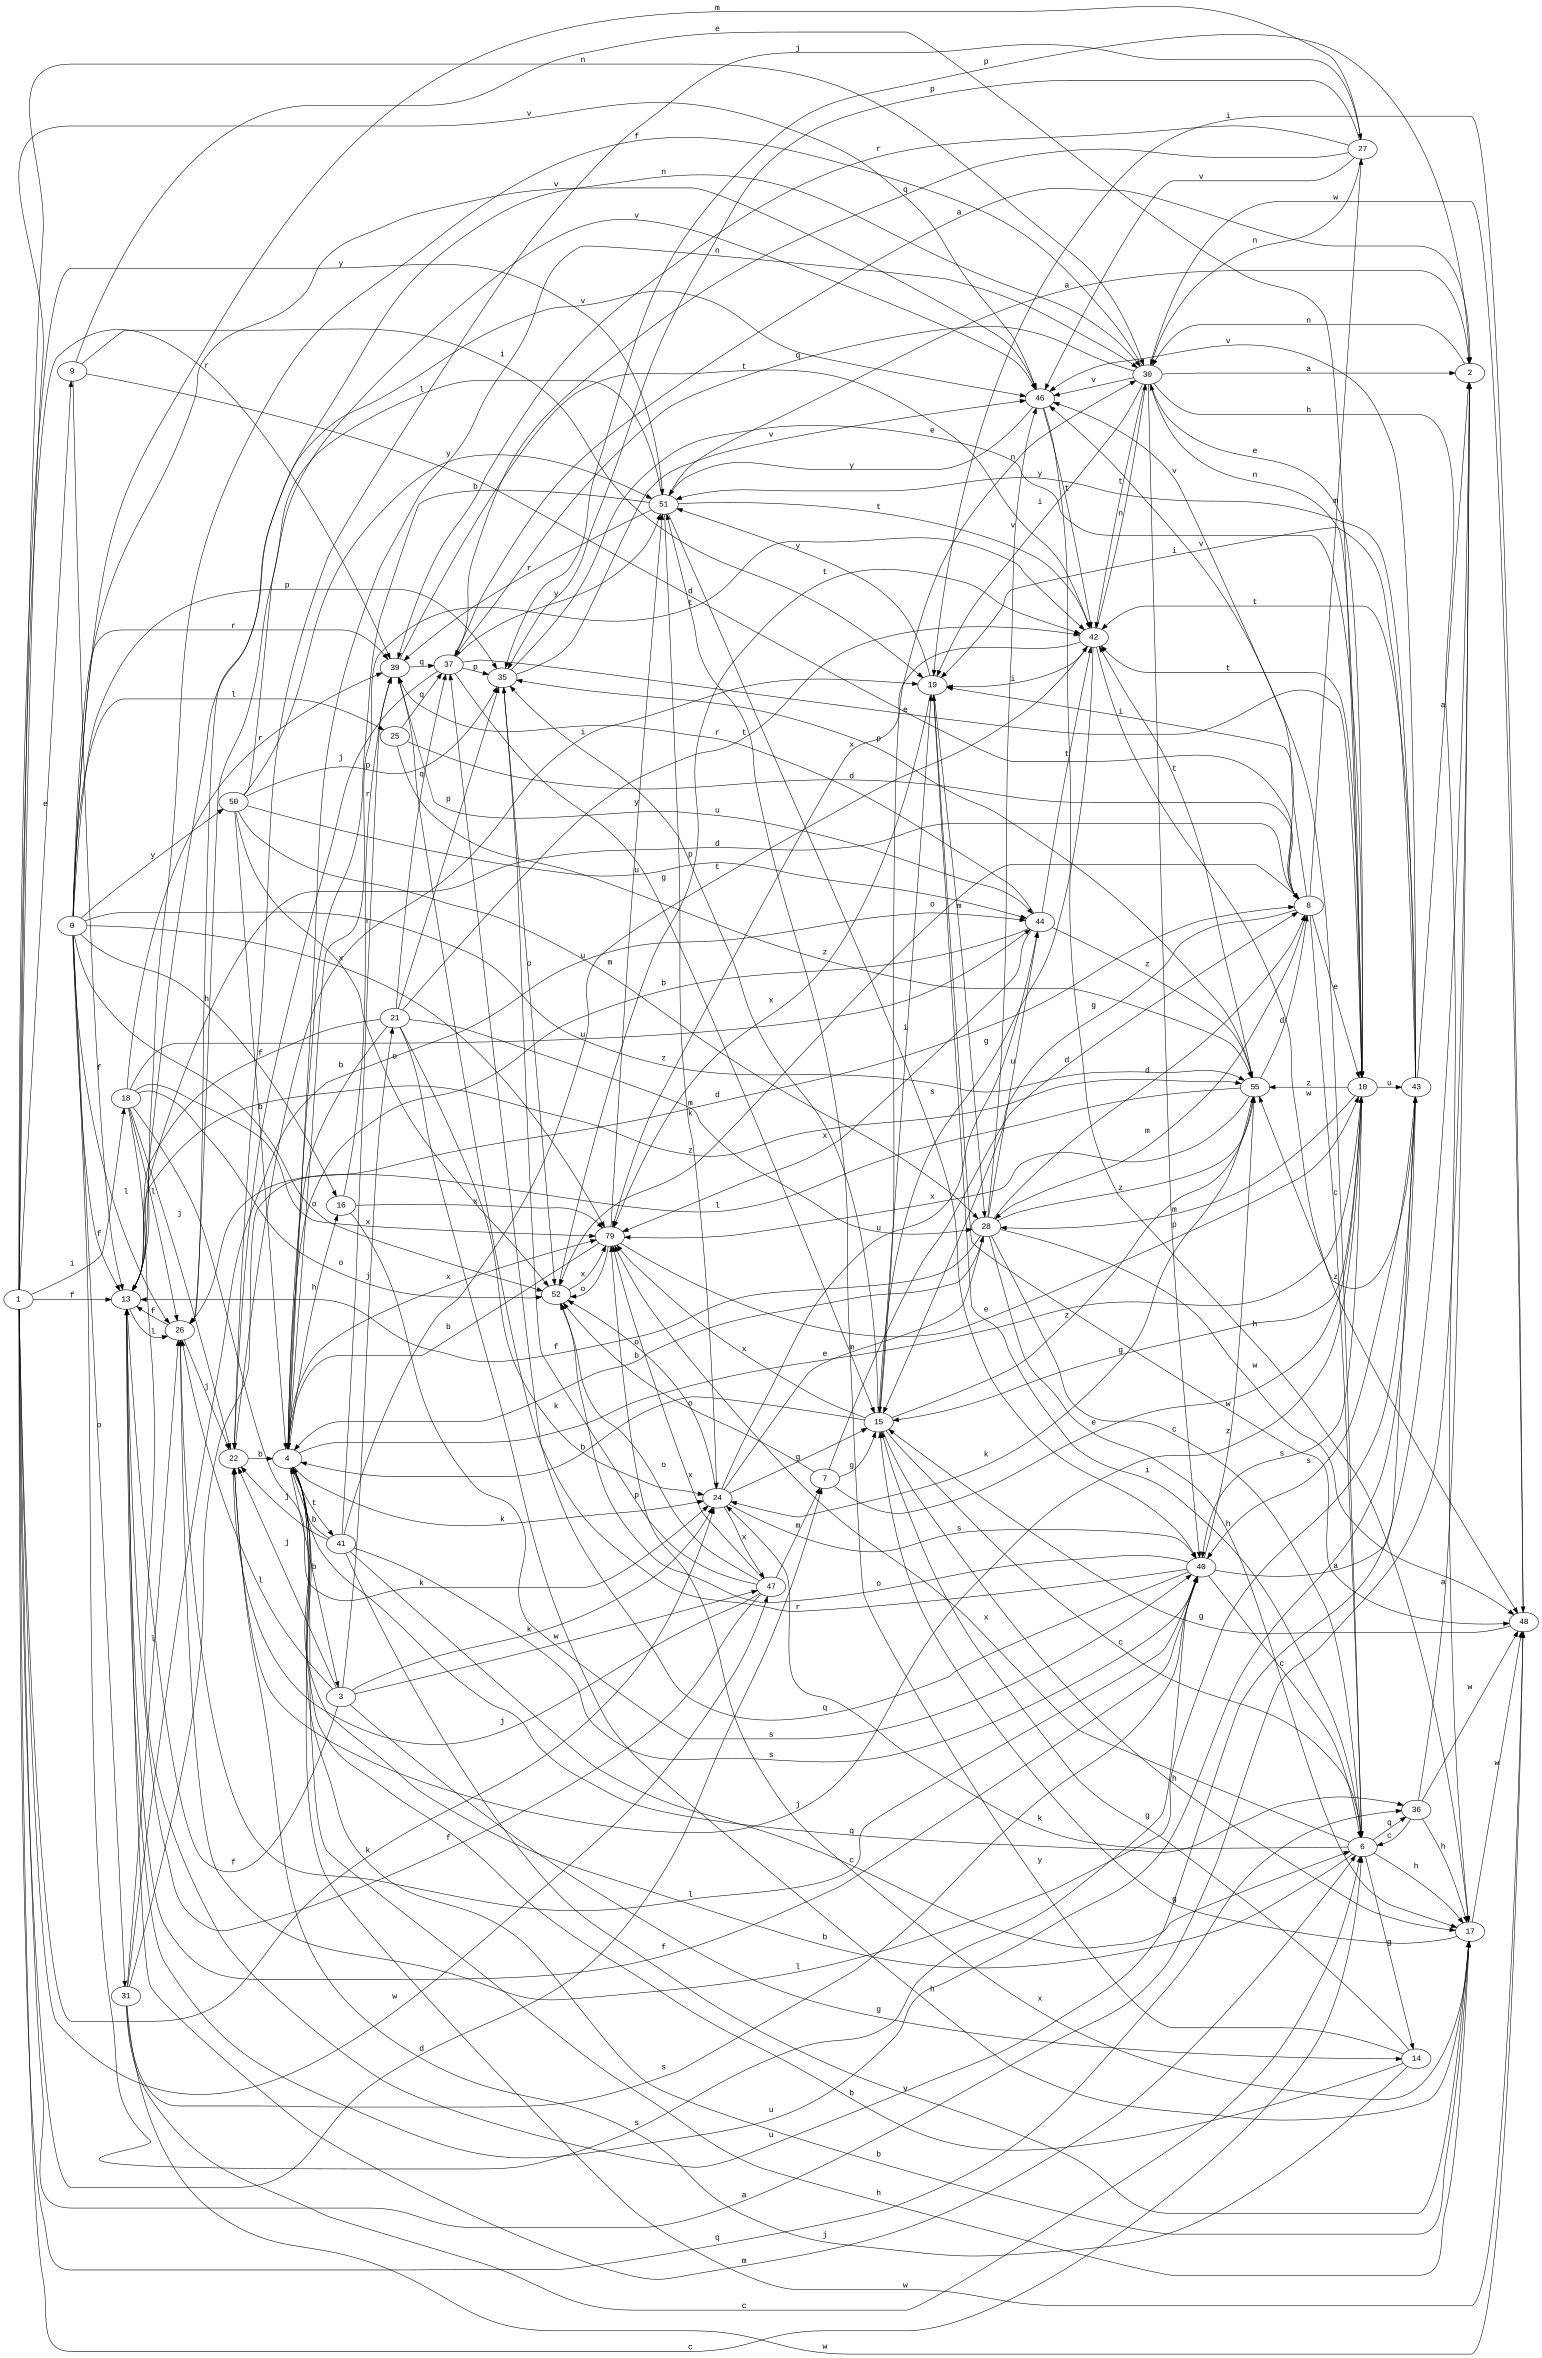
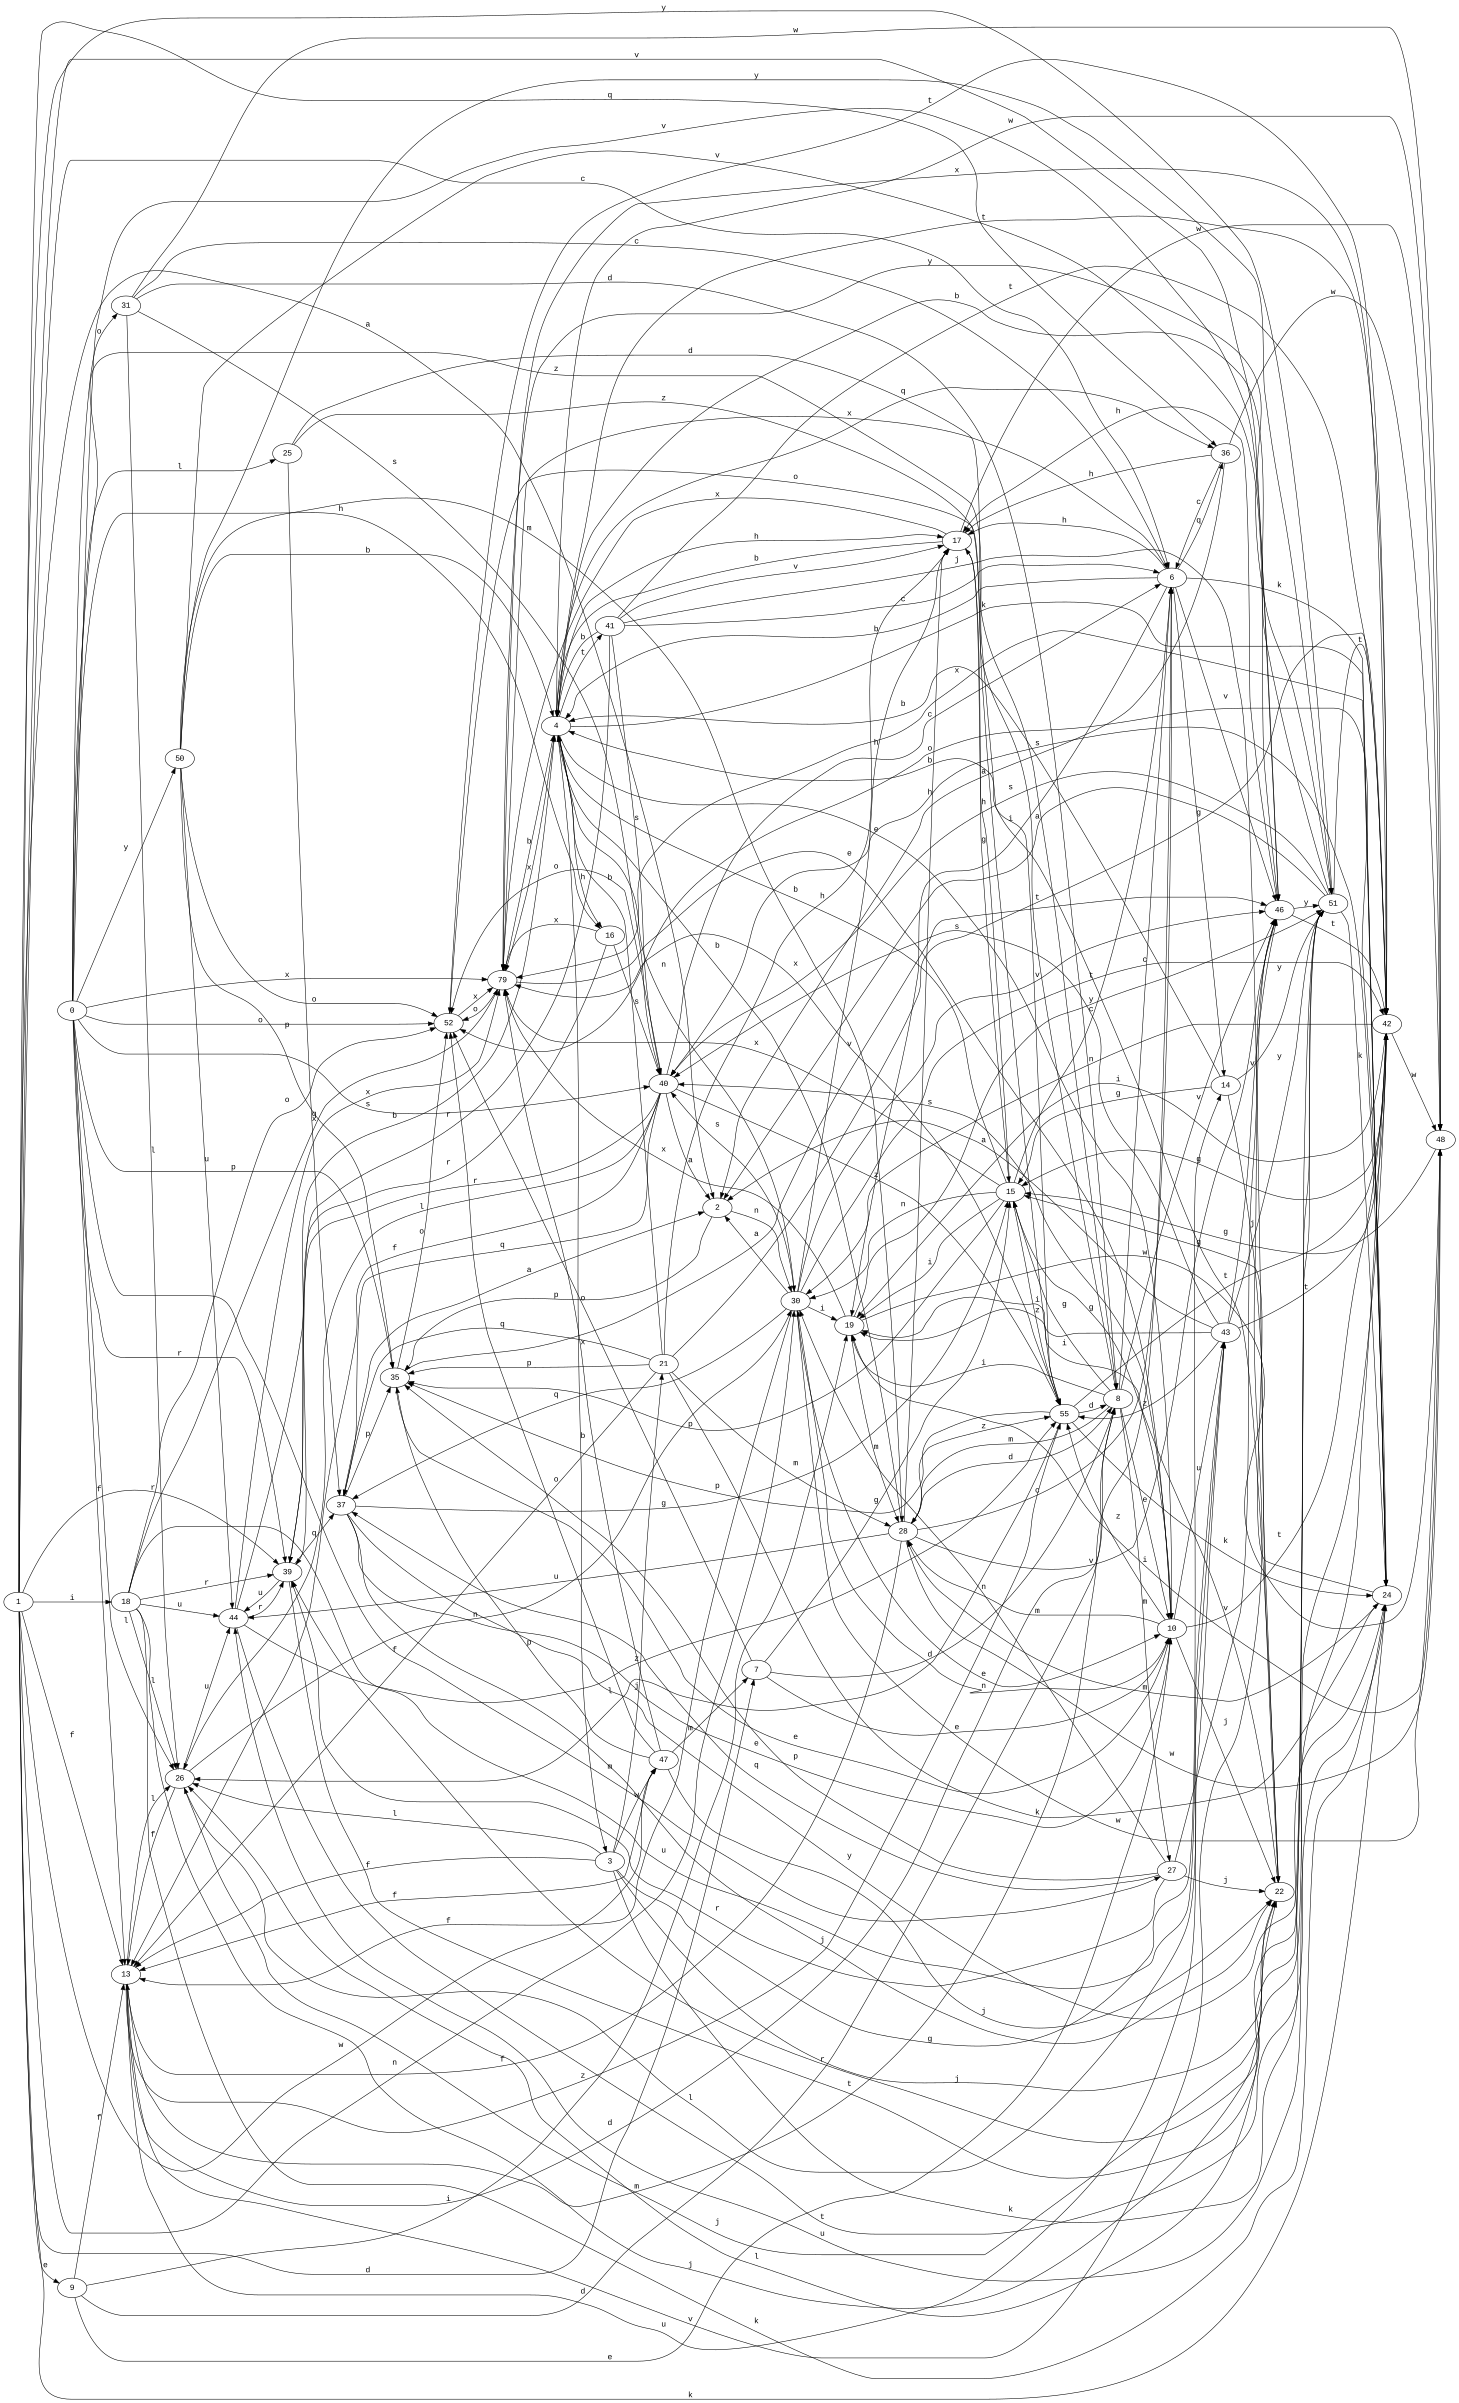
(268, 1168) -> (205, 1701)
(1174, 1225) -> (717, 1124)
(742, 1541) -> (1356, 698)
